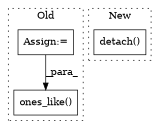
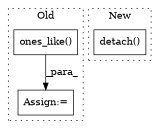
(46, 69) -> (46, 69)
